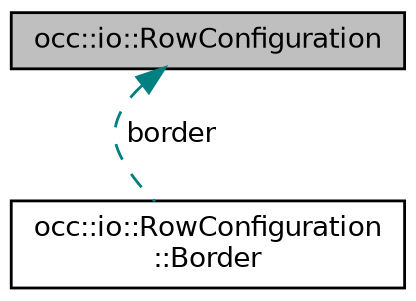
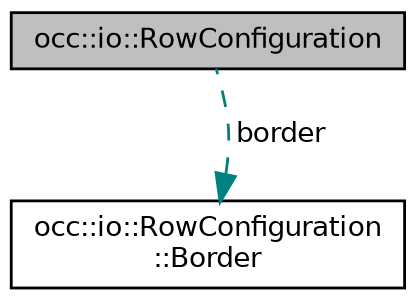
(117, 145) -> (228, 121)
